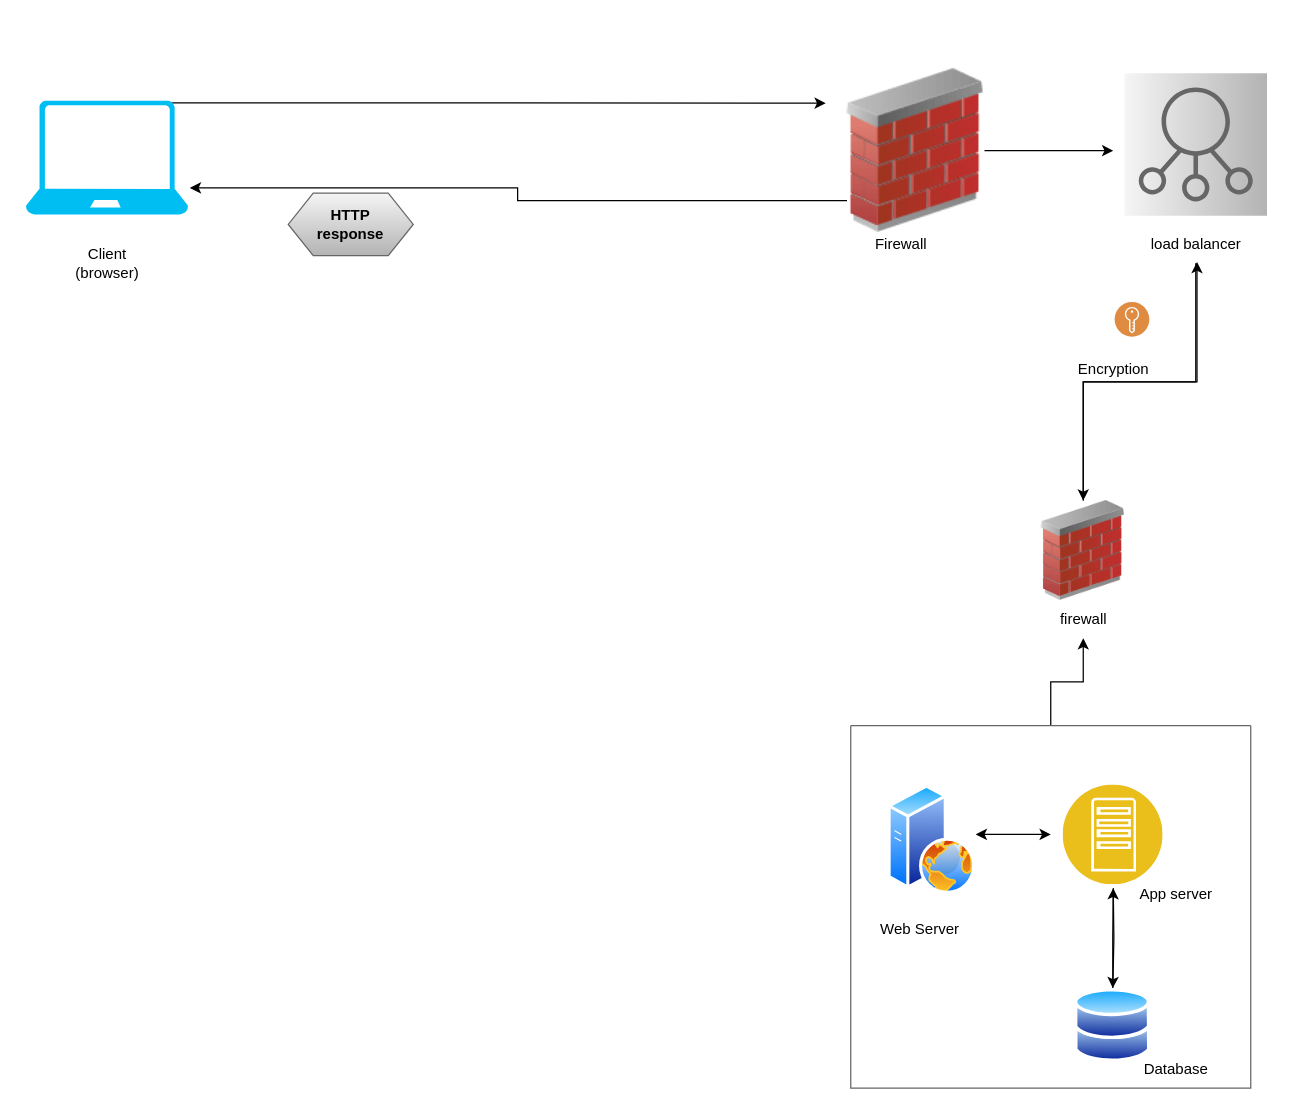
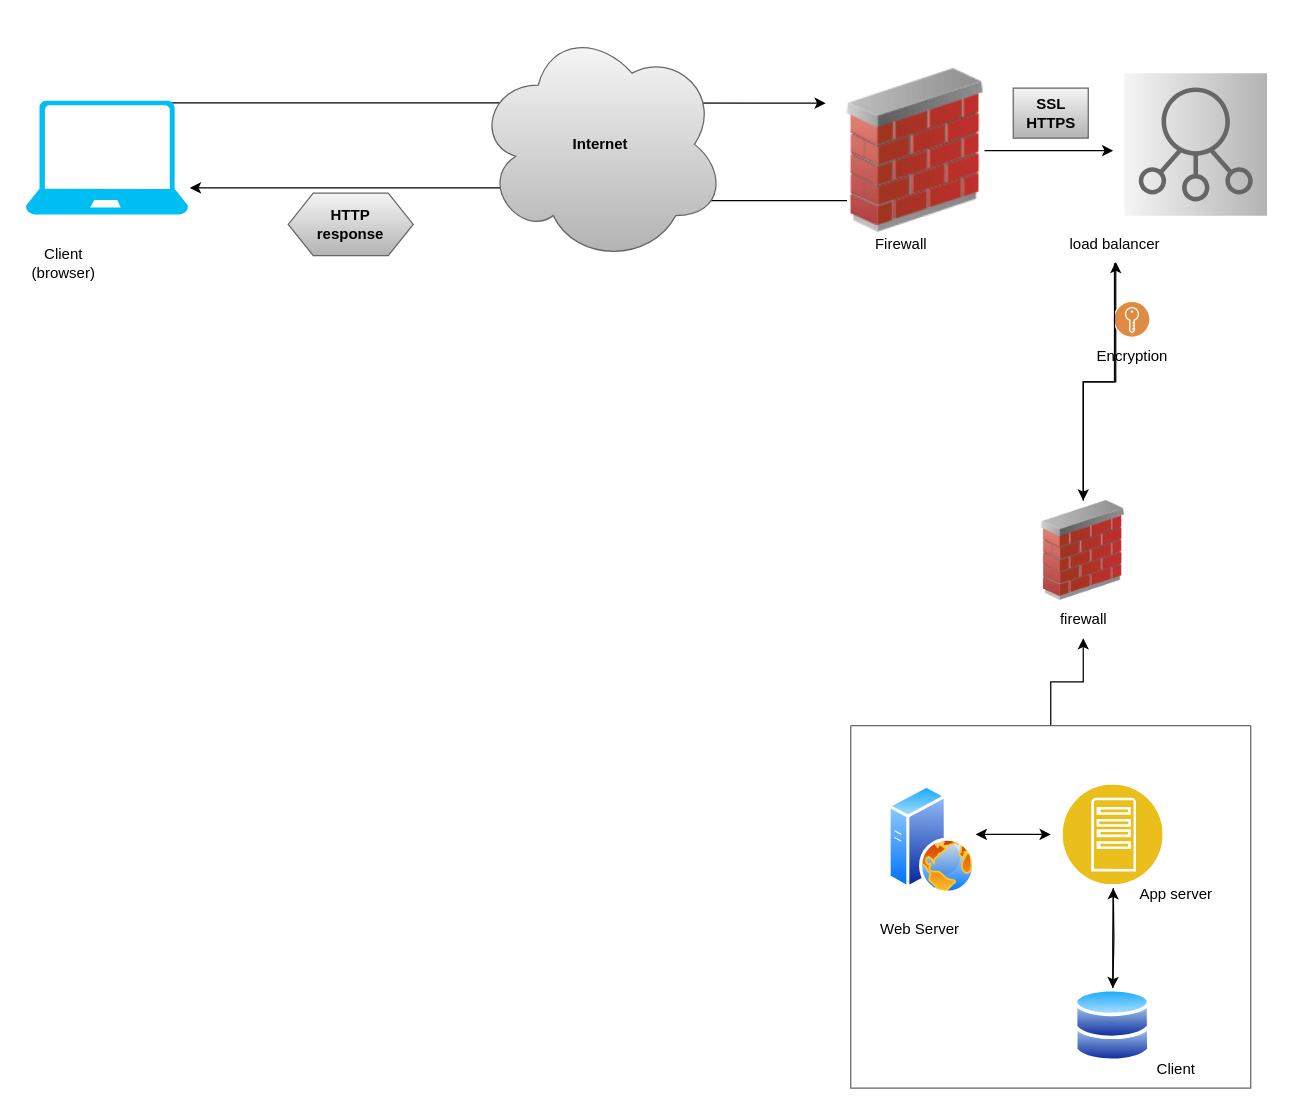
none -> (1051, 113)
none -> (601, 144)
(1196, 244) -> (1114, 244)
(107, 263) -> (63, 263)
(1113, 369) -> (1132, 357)
(1176, 1069) -> (1176, 1069)
